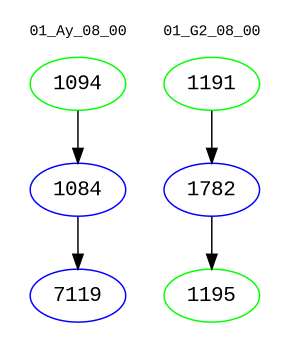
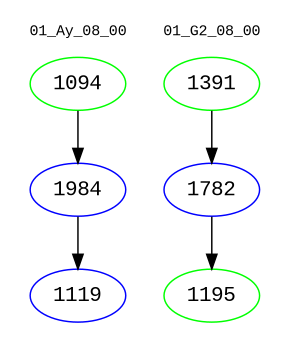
(212, 84) -> (212, 84)
(78, 190) -> (78, 190)
(78, 296) -> (78, 296)
